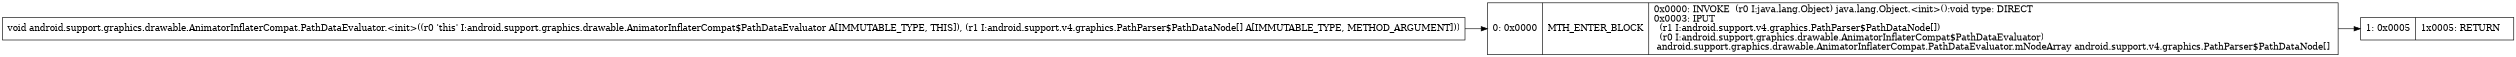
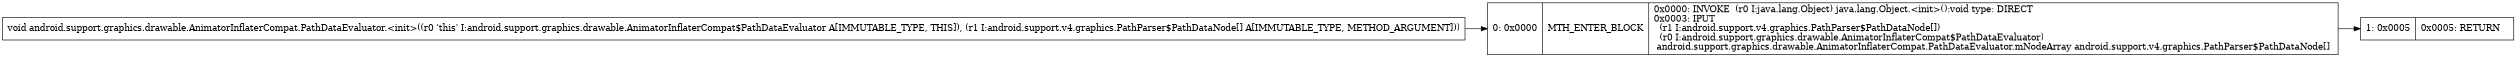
(2465, 28) -> (2465, 28)
